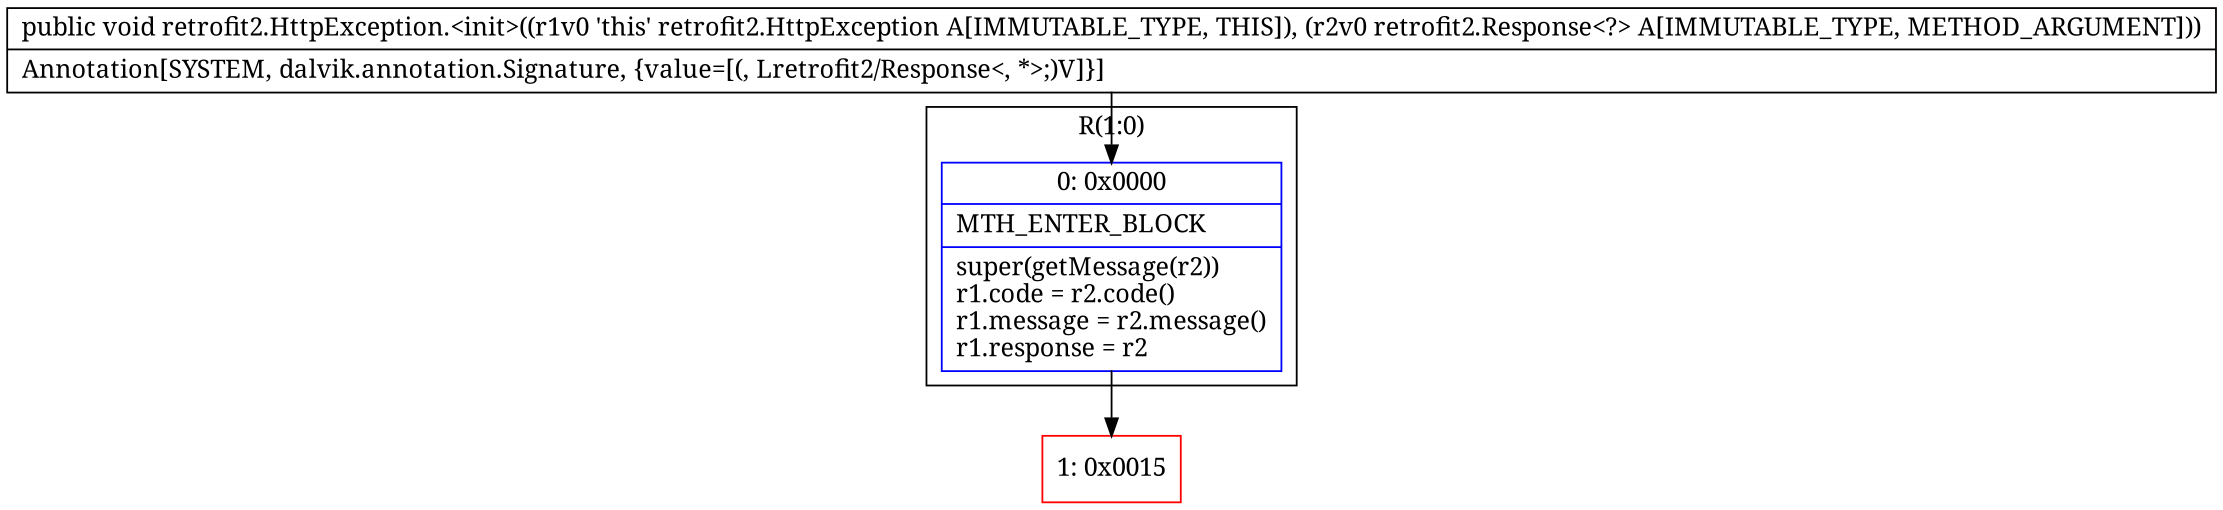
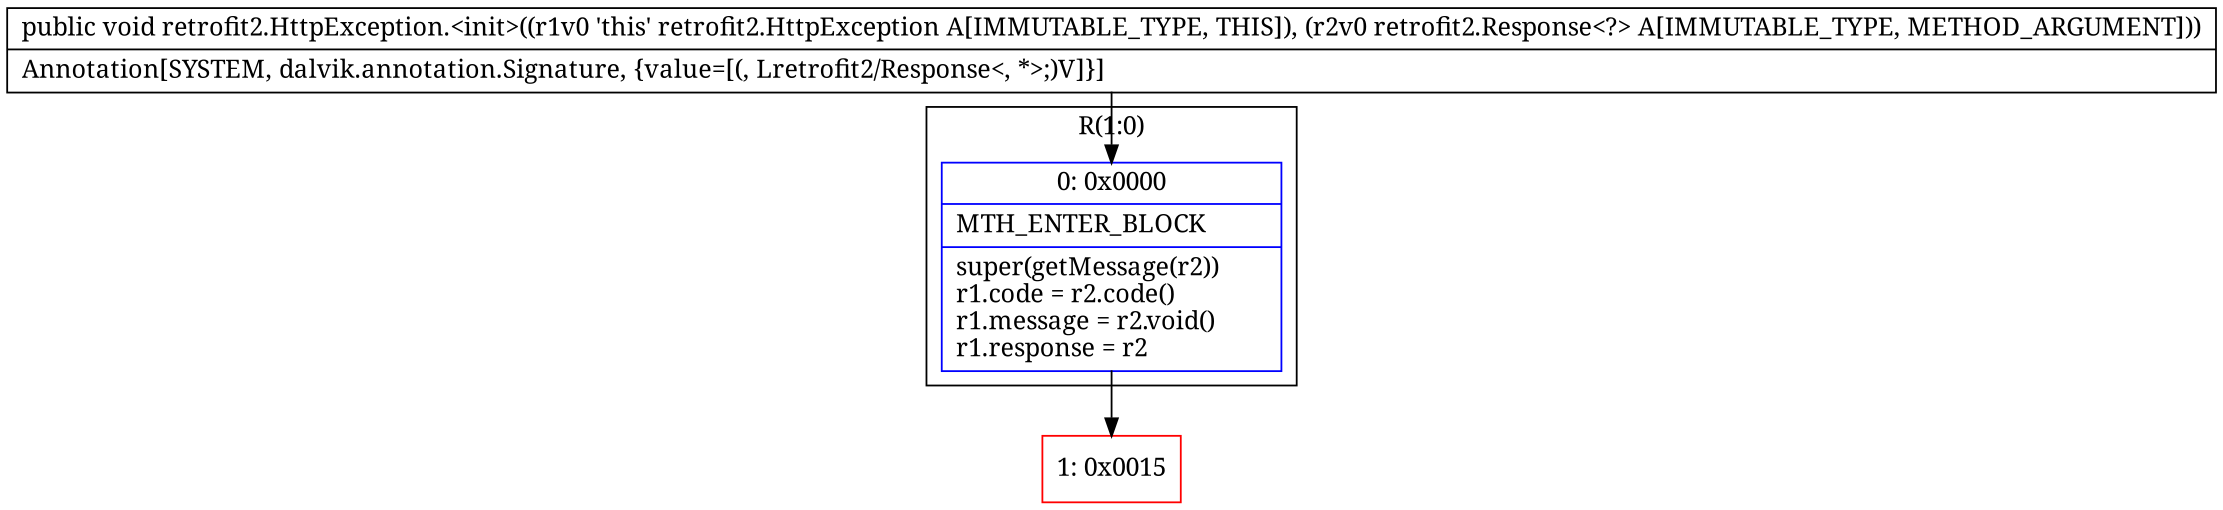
(1112, 322) -> (1086, 322)
